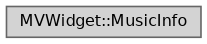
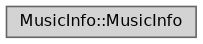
(104, 22) -> (101, 22)
